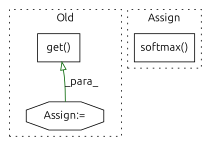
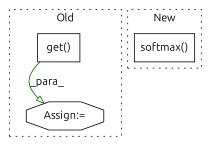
(164, 18) -> (164, 18)
(65, 86) -> (29, 80)
